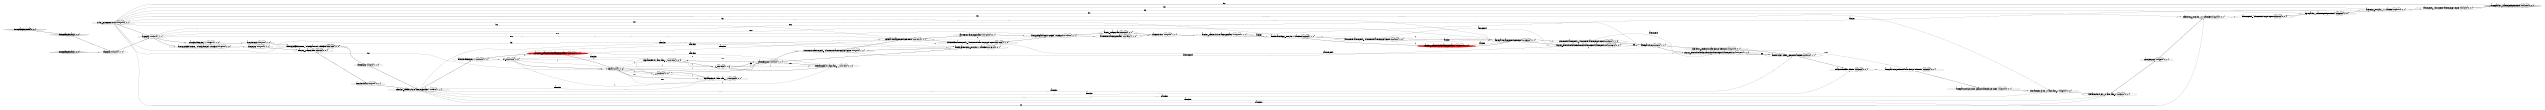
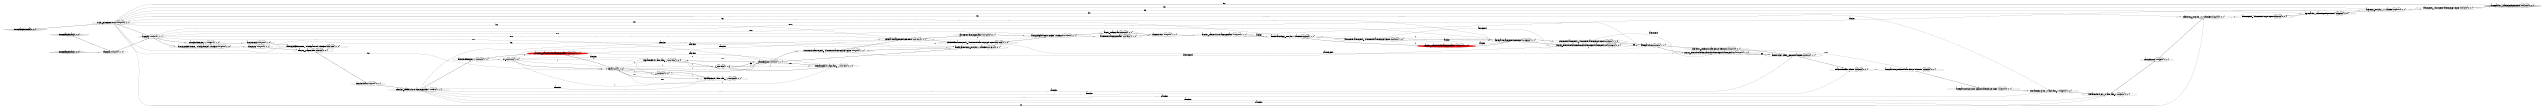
(790, 25) -> (790, 25)
(47, 32) -> (67, 27)
none -> (465, 40)
(368, 65) -> none
